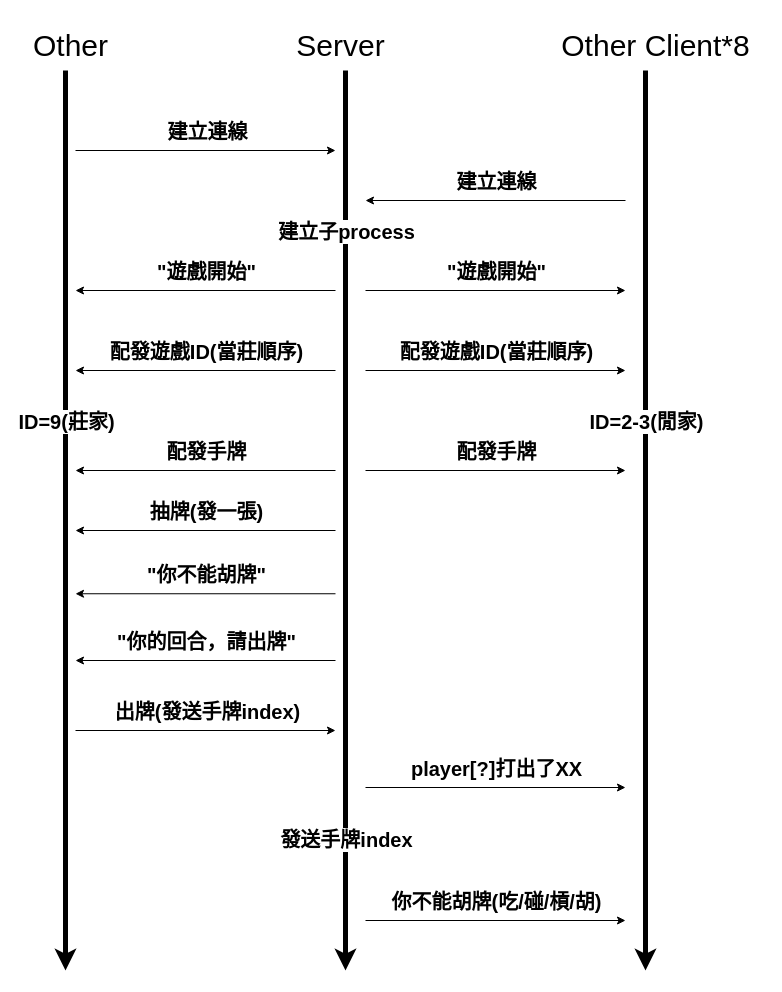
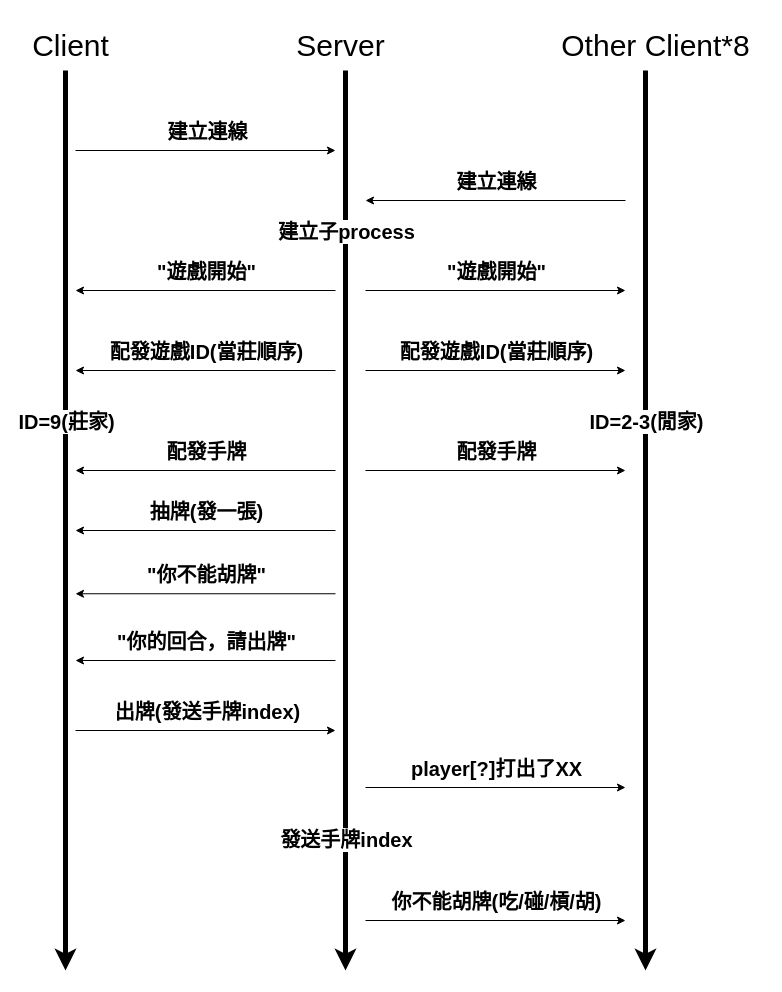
(71, 46) -> (71, 46)
